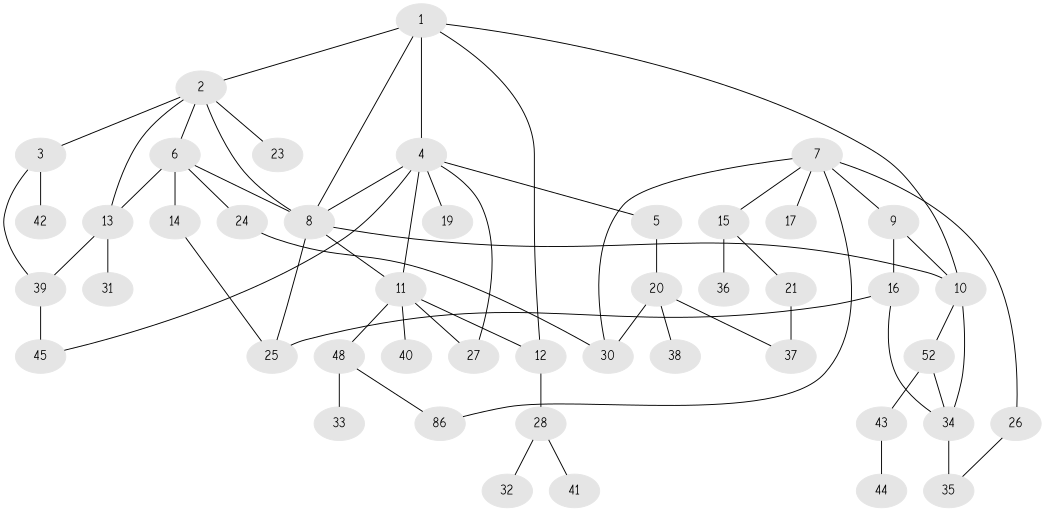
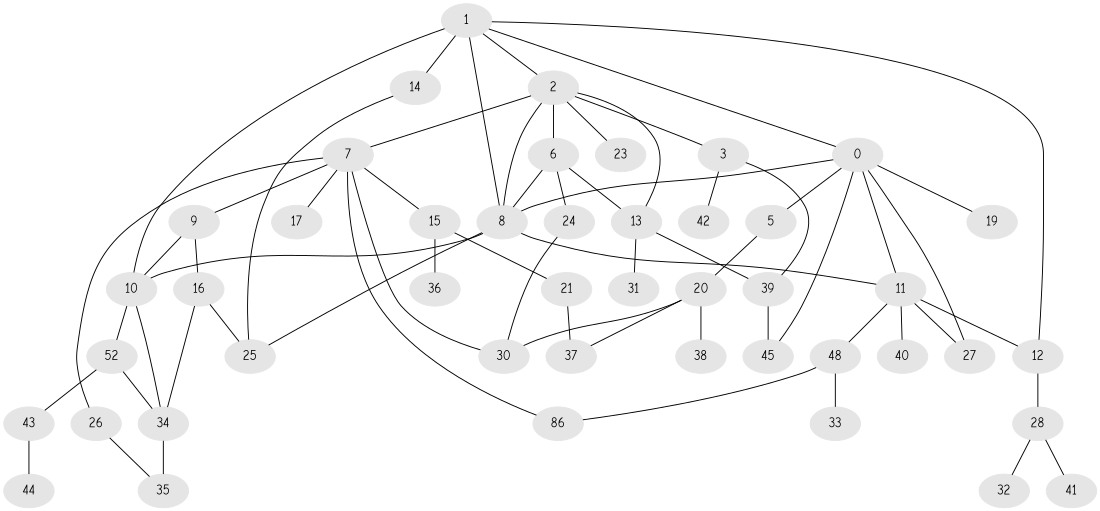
none -> (451, 121)
(421, 155) -> (858, 155)
(175, 189) -> (441, 54)
